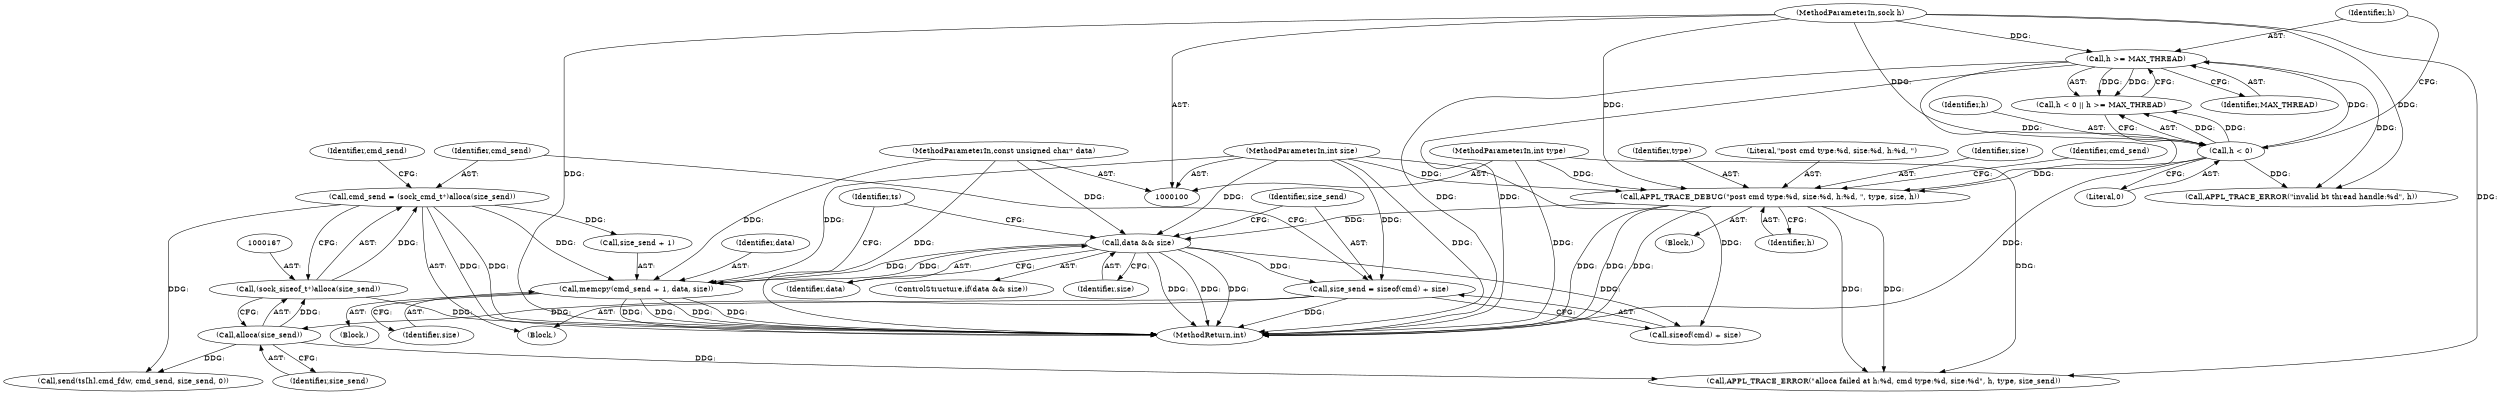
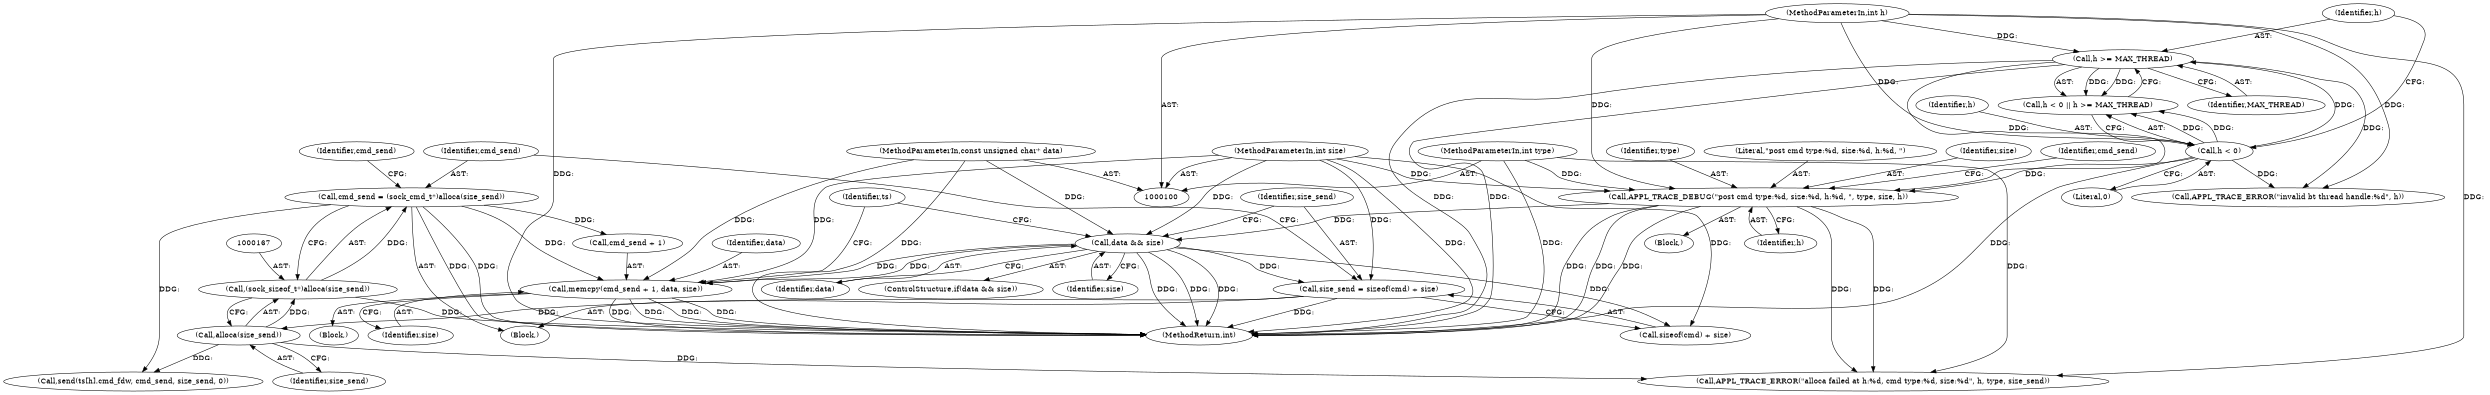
(1850, 13) -> (1837, 13)
(638, 243) -> (628, 243)
